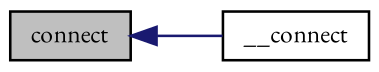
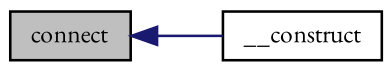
(296, 36) -> (302, 36)
